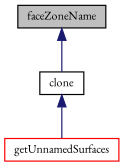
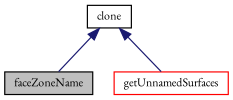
(62, 56) -> (75, 54)
